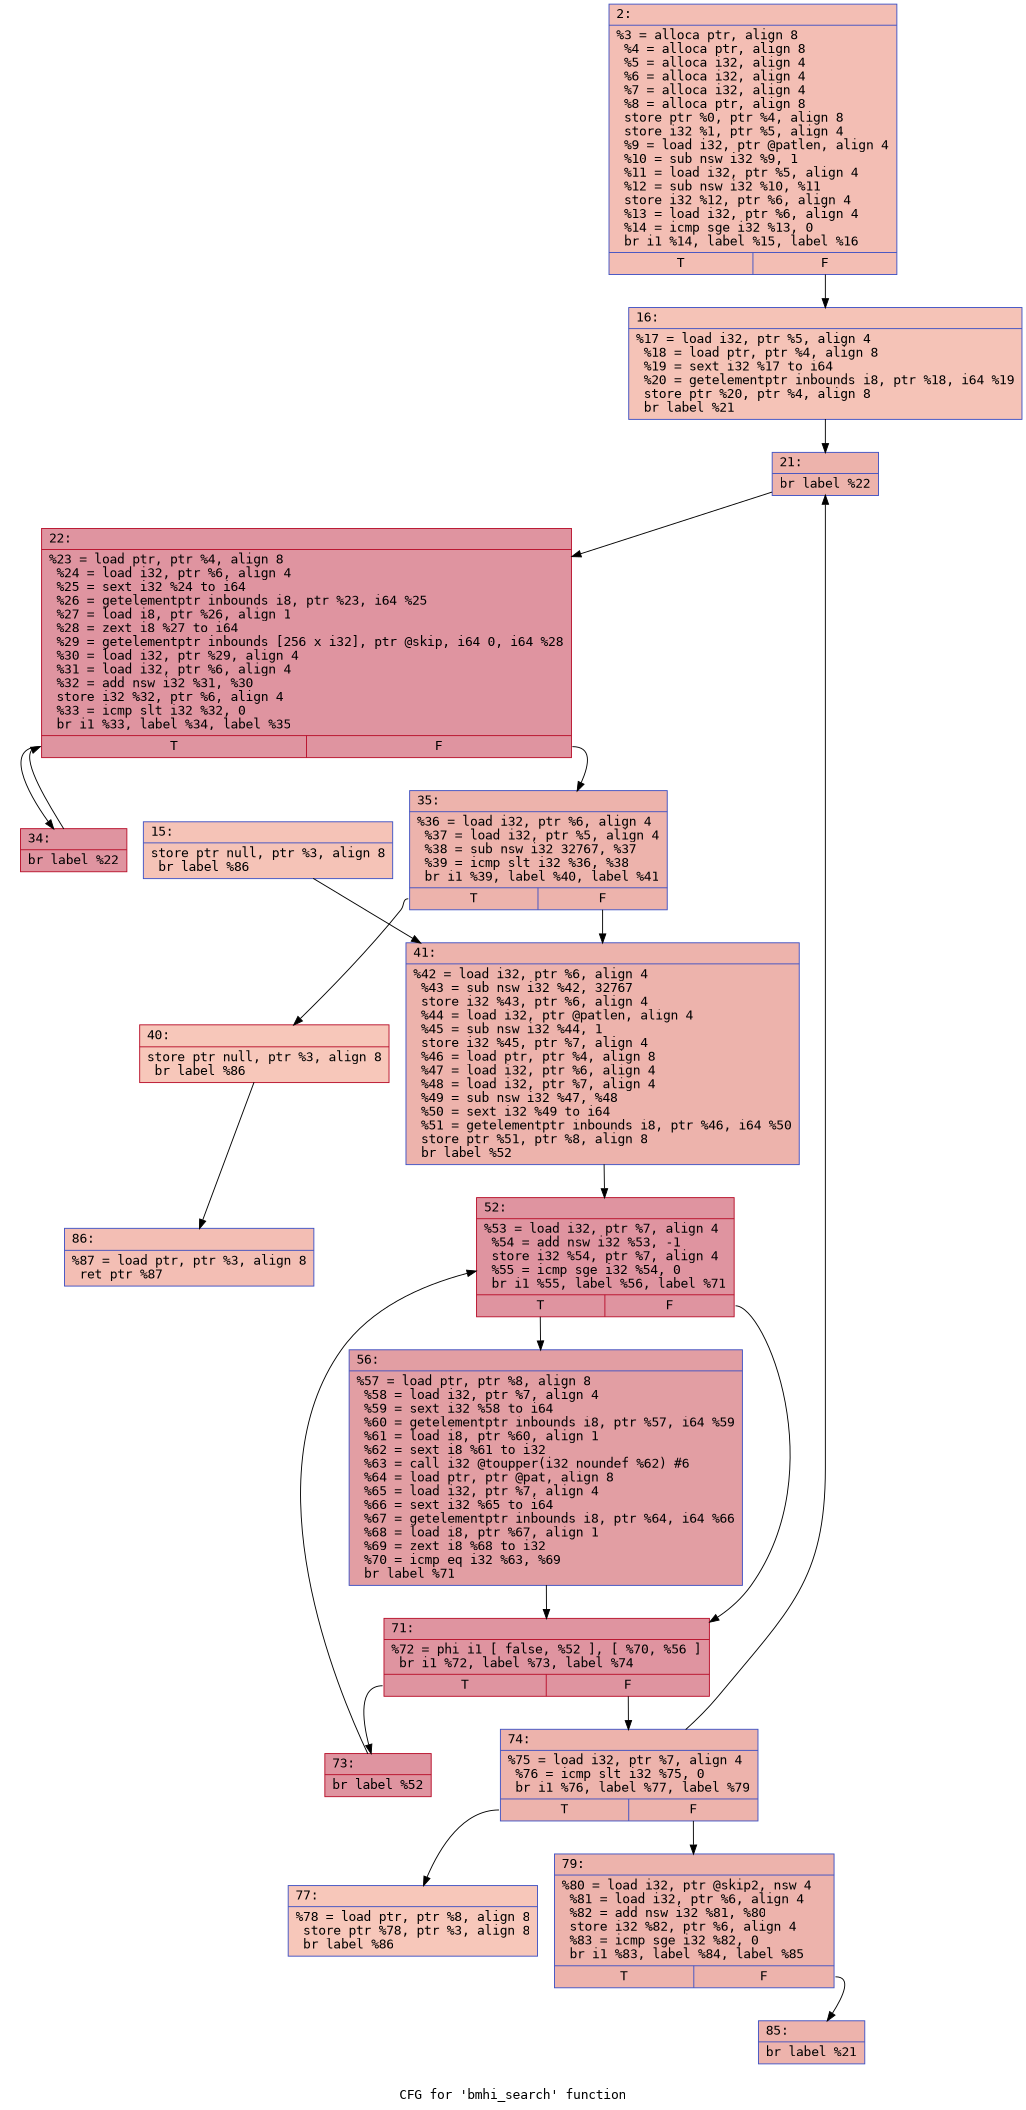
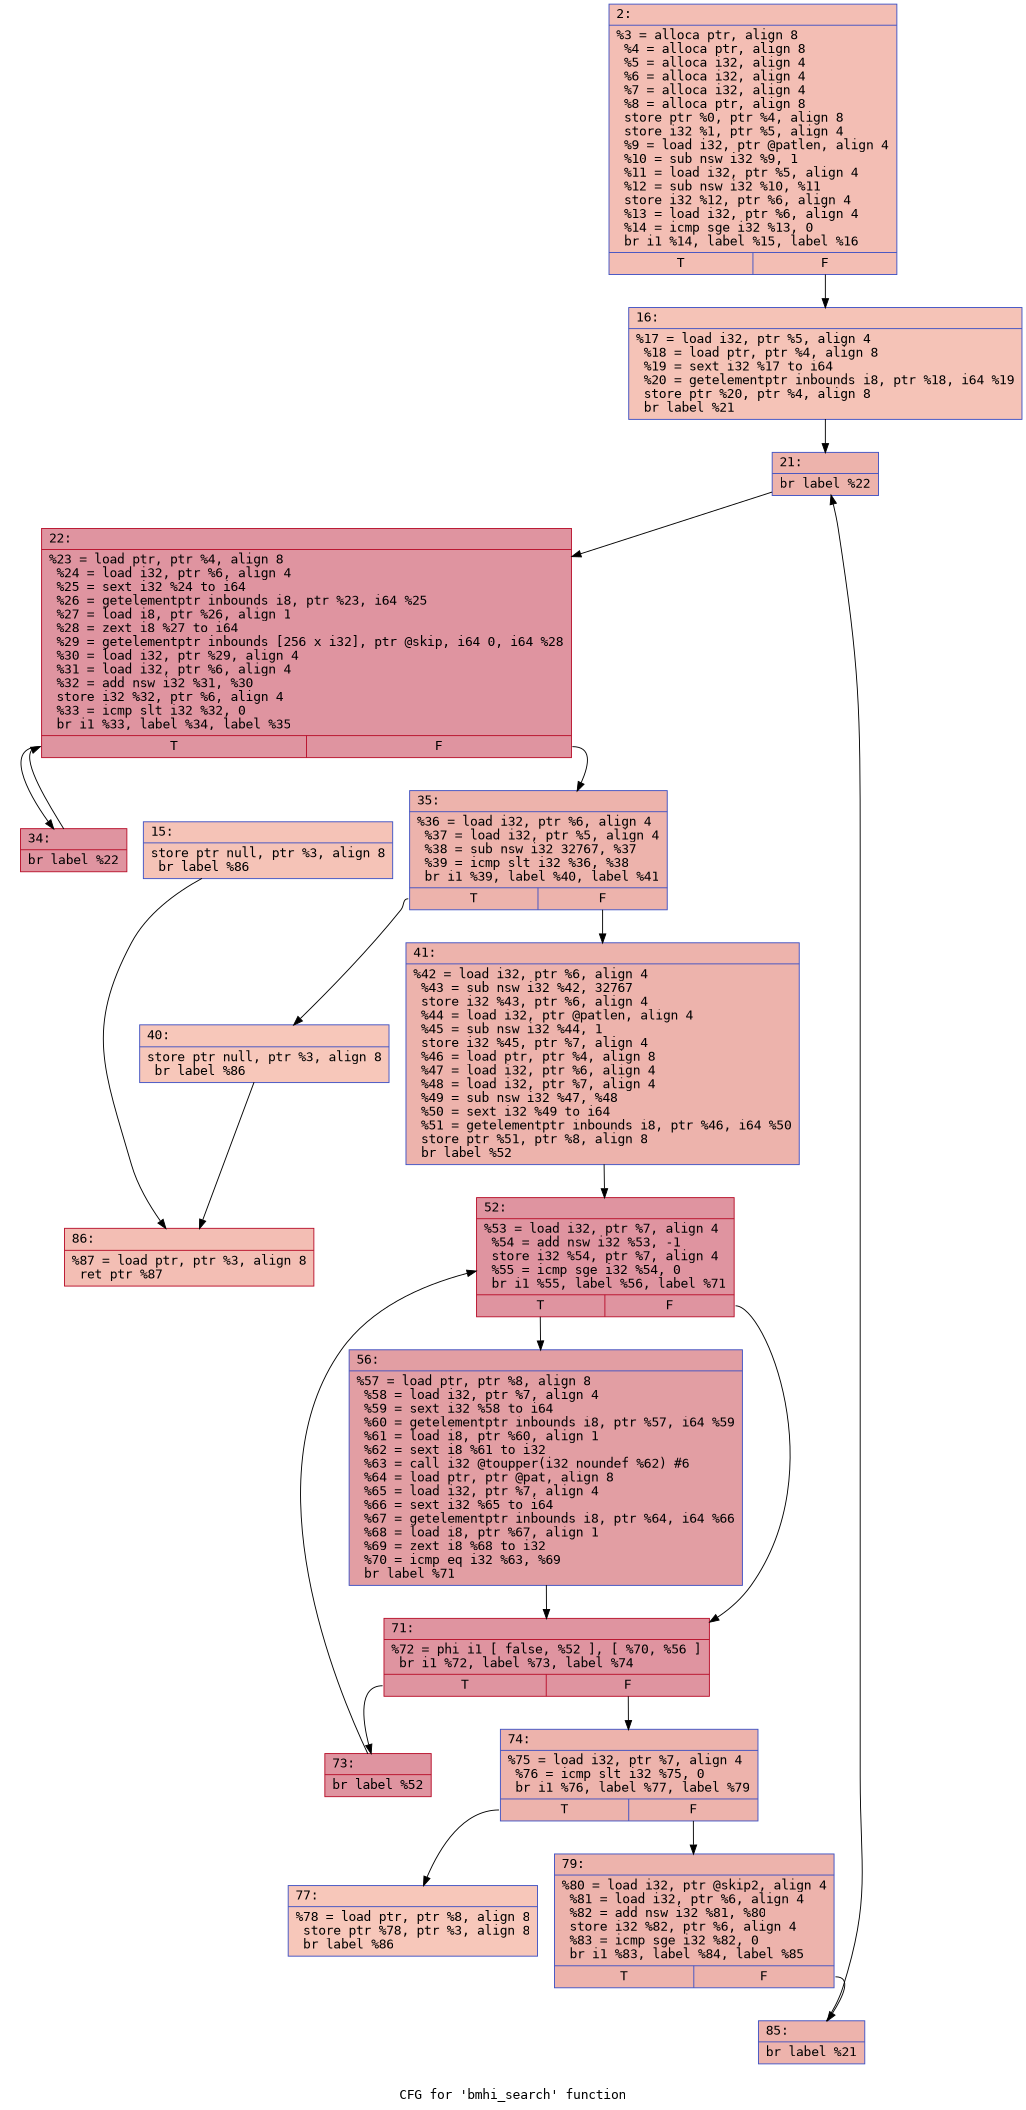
(363, 908) -> (104, 1036)
(264, 1054) -> (264, 1054)
(825, 1140) -> (860, 1265)
(189, 1257) -> (189, 1257)
(687, 1886) -> (694, 1886)
